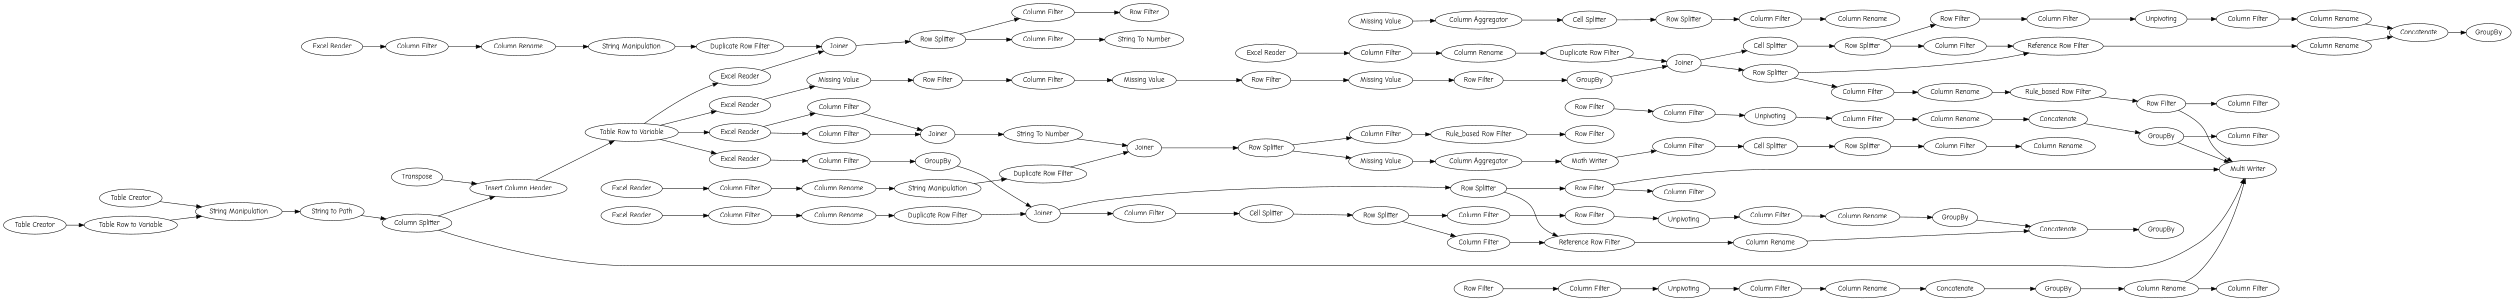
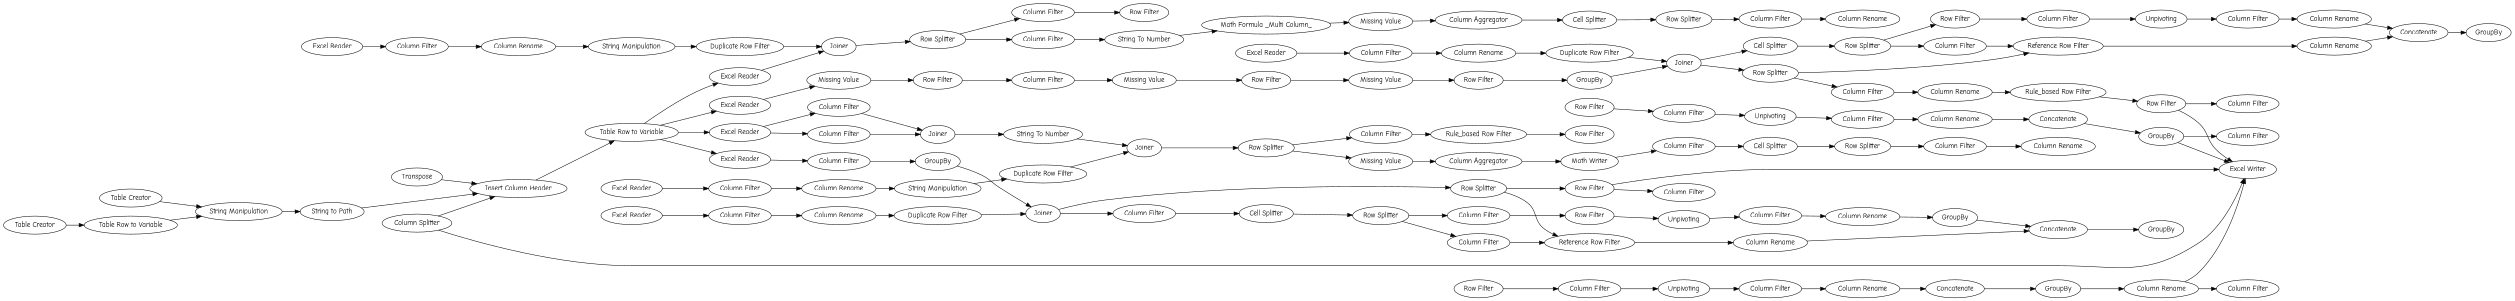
none -> (1266, 25)
(2248, 169) -> (2248, 169)
(371, 217) -> (417, 201)
